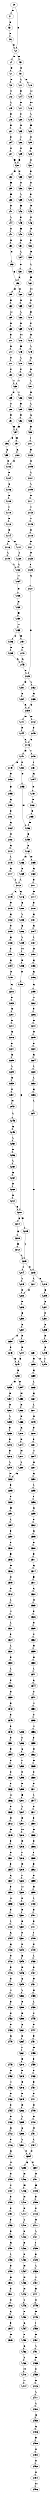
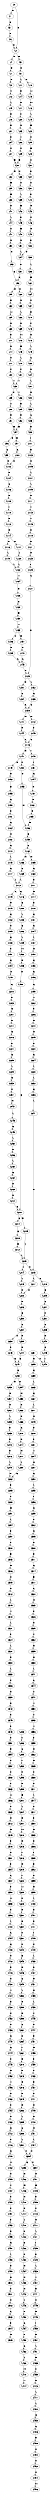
(30, 251) -> (26, 251)
none -> (10, 2053)
